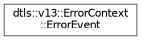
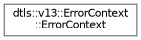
(71, 20) -> (71, 20)
